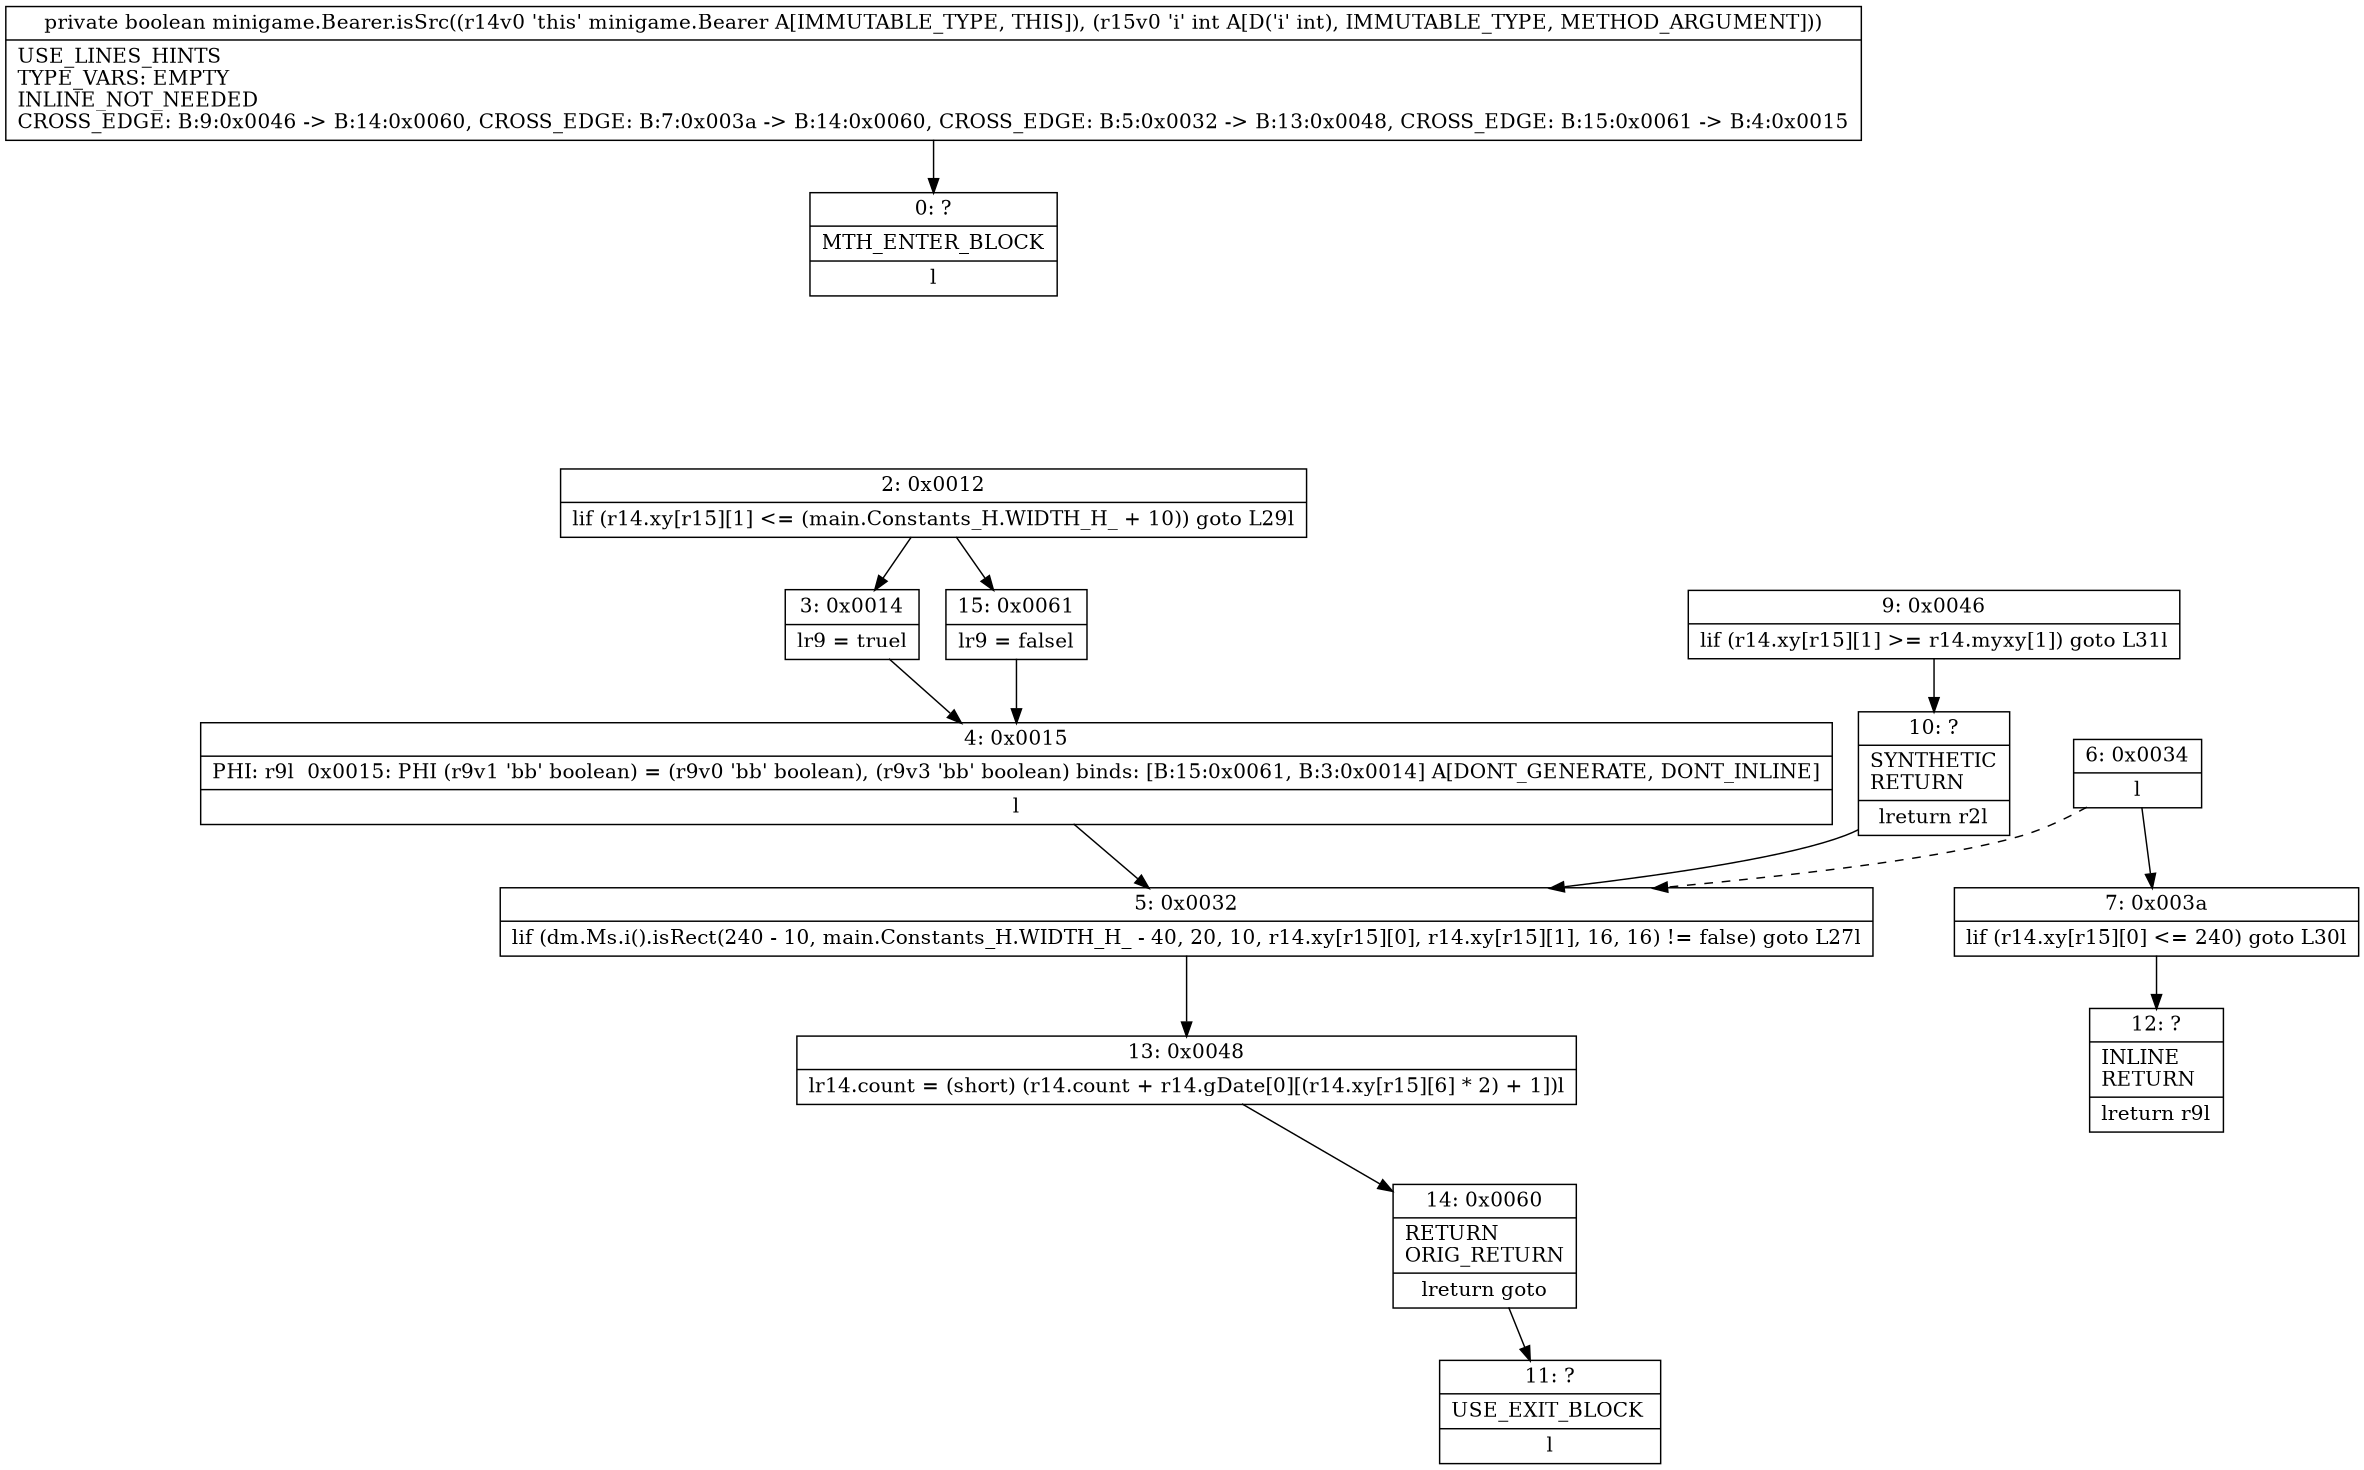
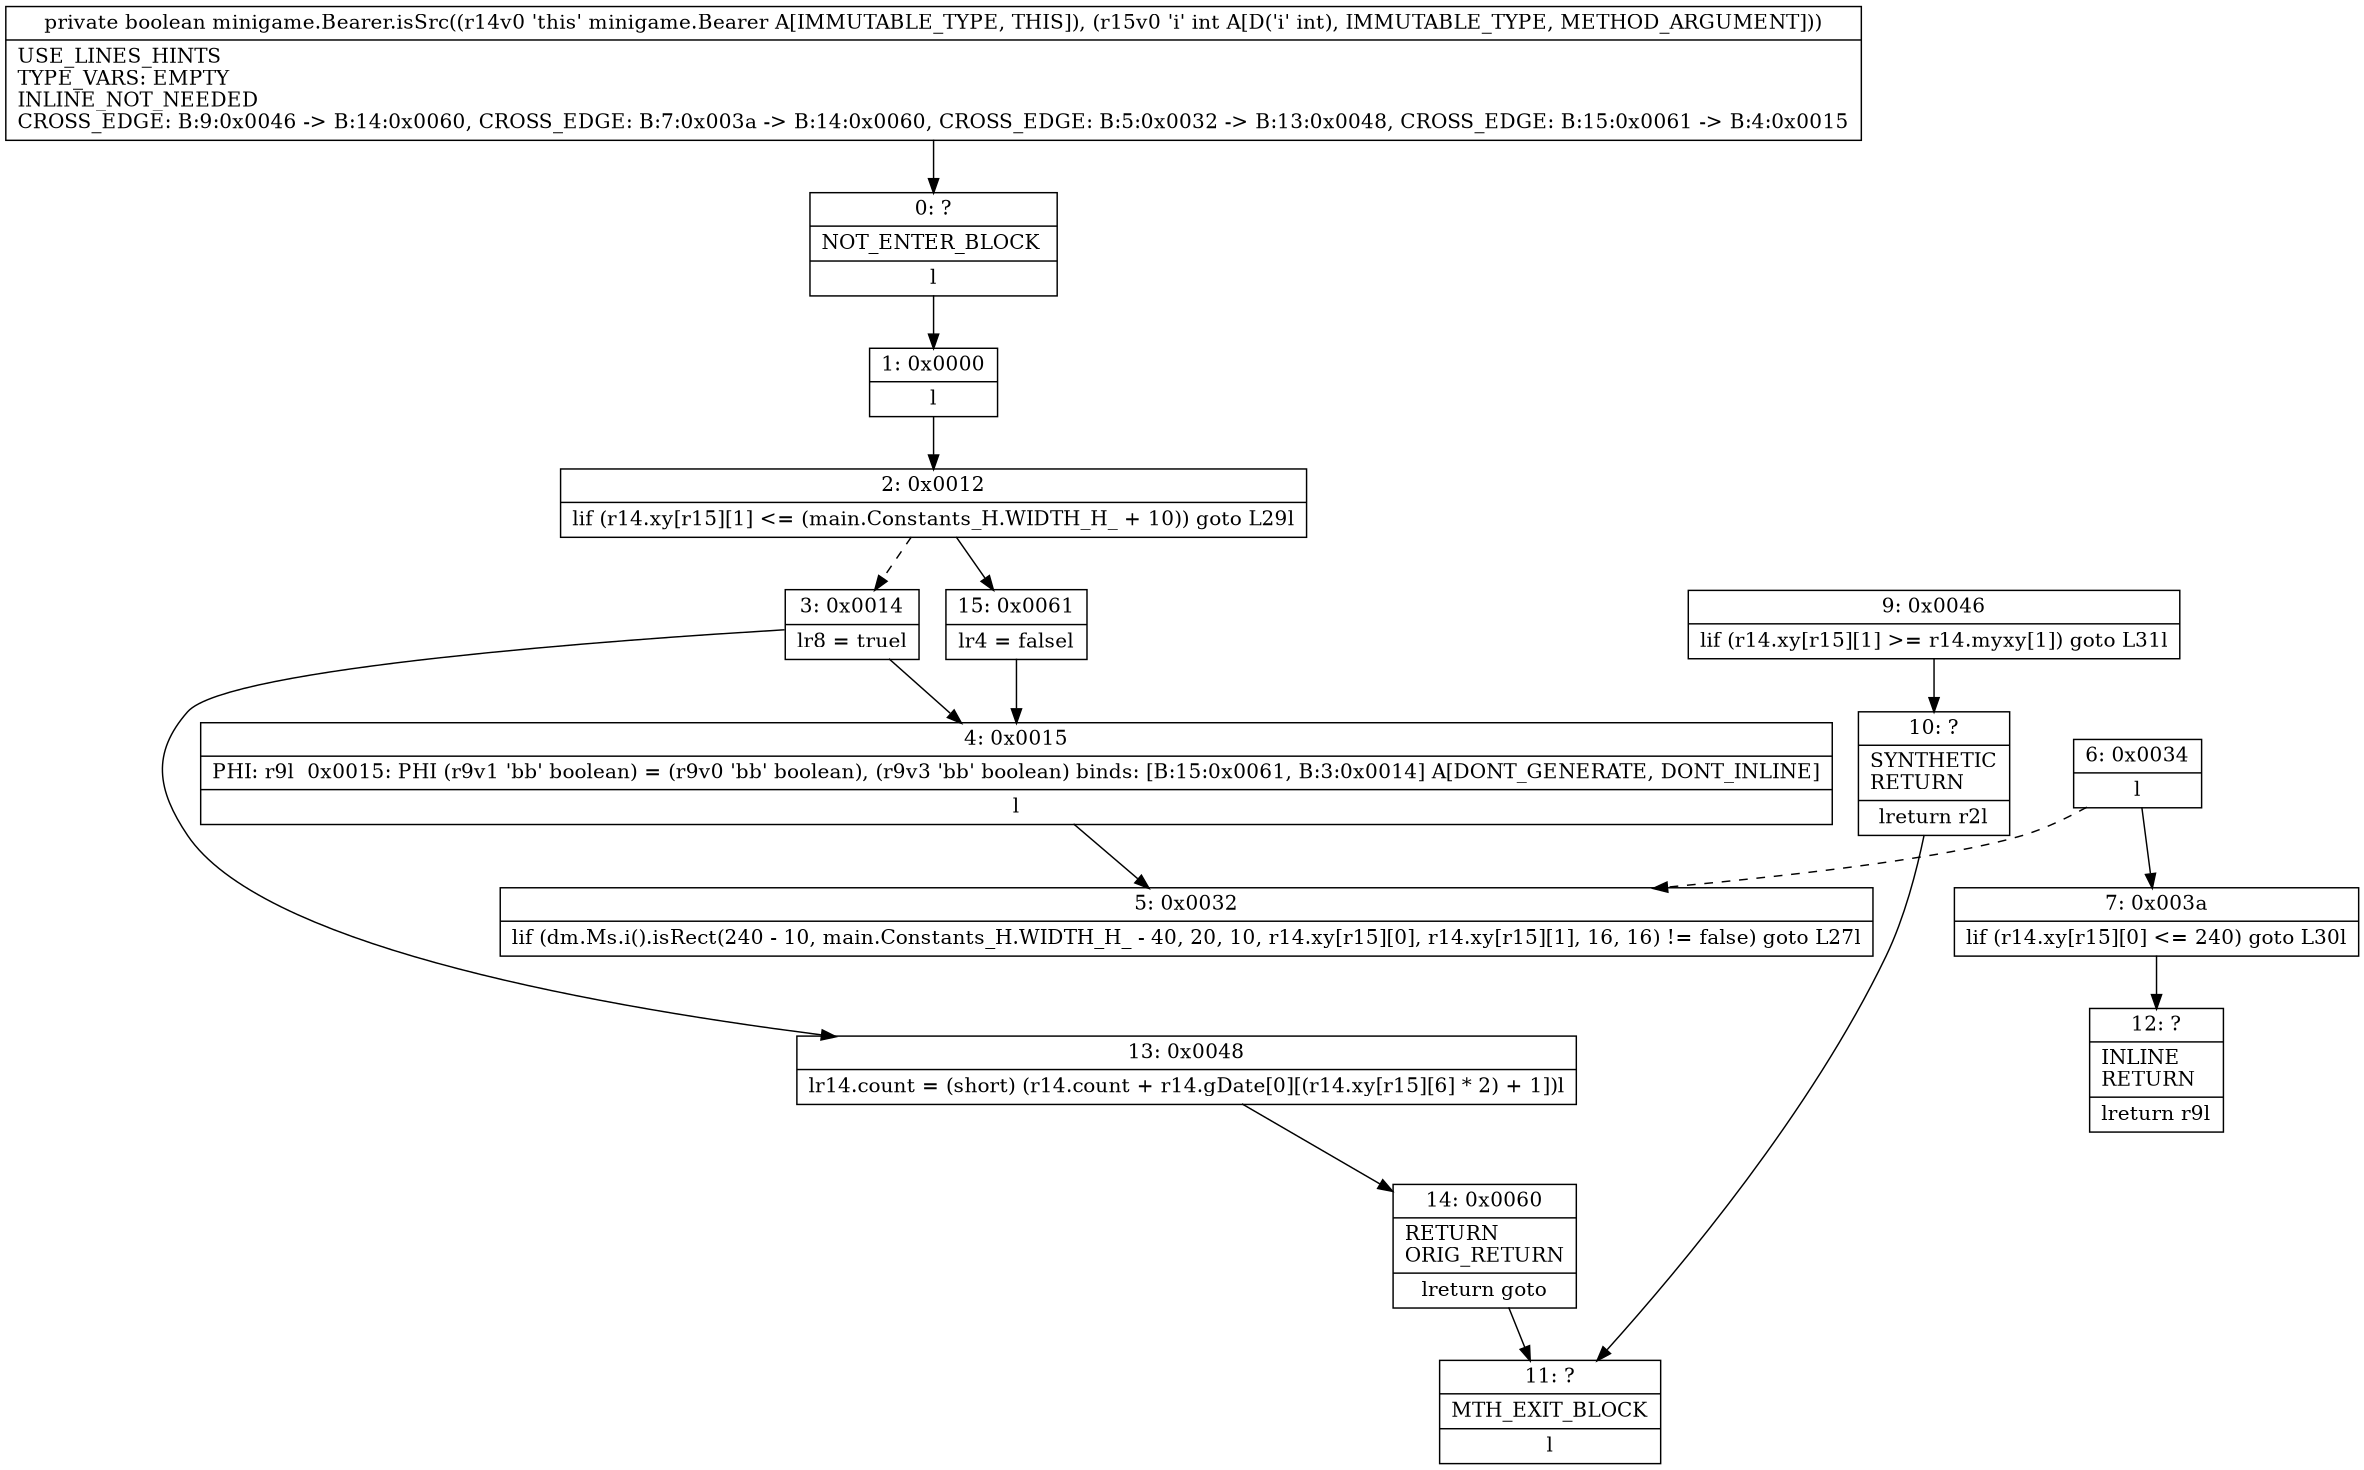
(934, 243) -> (931, 243)
none -> (934, 382)
(897, 558) -> (897, 558)
(852, 641) -> (852, 641)
(1016, 641) -> (1016, 641)
(1713, 866) -> (1796, 1110)
(1187, 989) -> (171, 807)
(1548, 1411) -> (1550, 1411)
